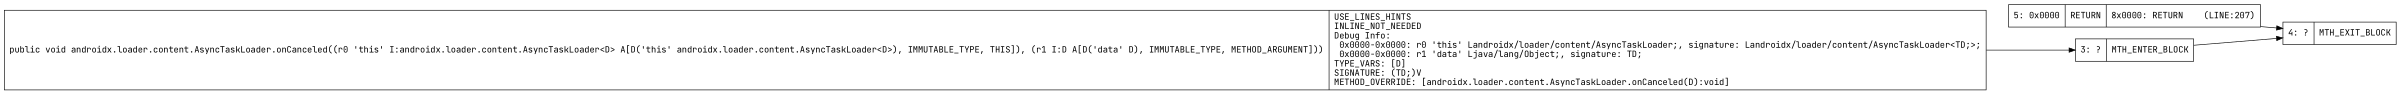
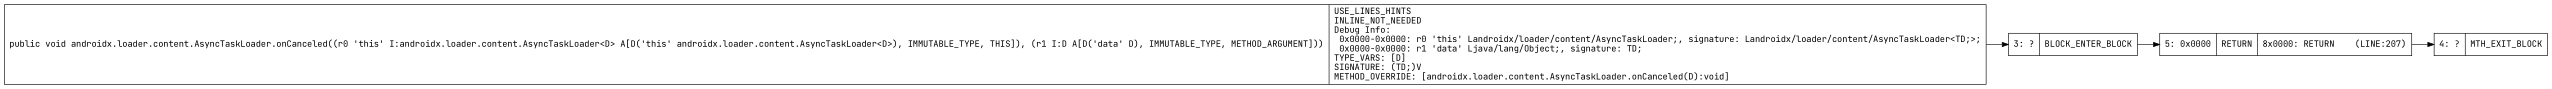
(2235, 42) -> (2145, 44)
(2150, 50) -> (2088, 44)
